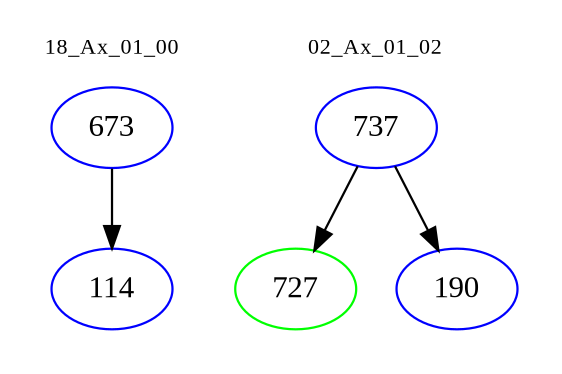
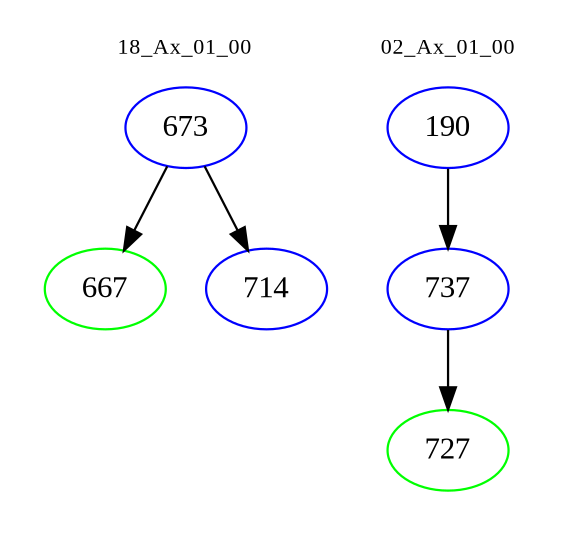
(376, 48) -> (449, 48)
(412, 198) -> (448, 197)
none -> (105, 289)
(112, 289) -> (267, 289)
